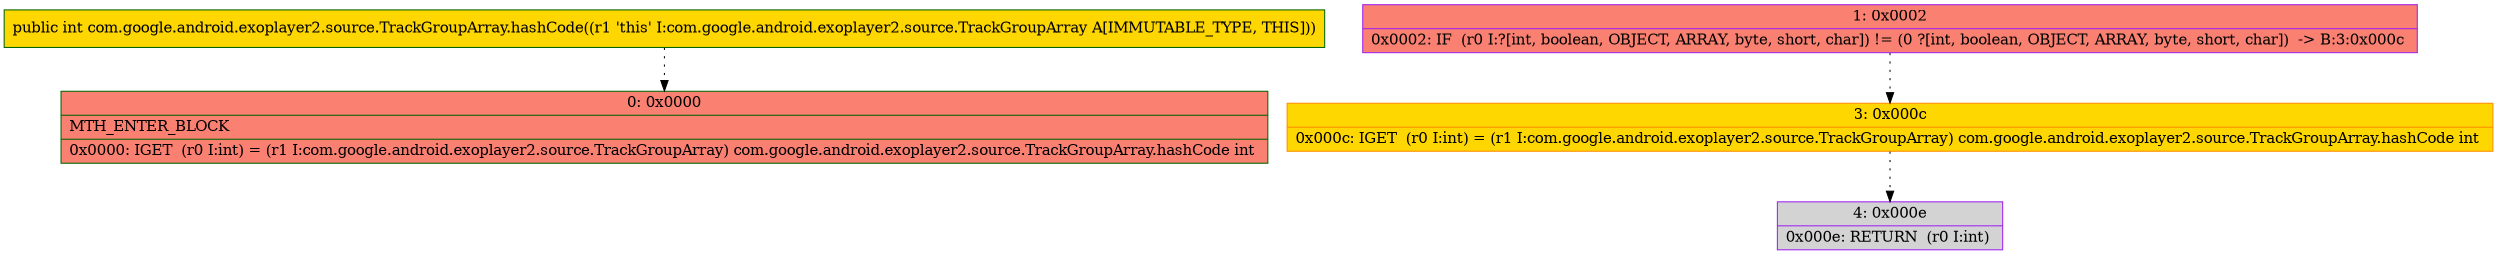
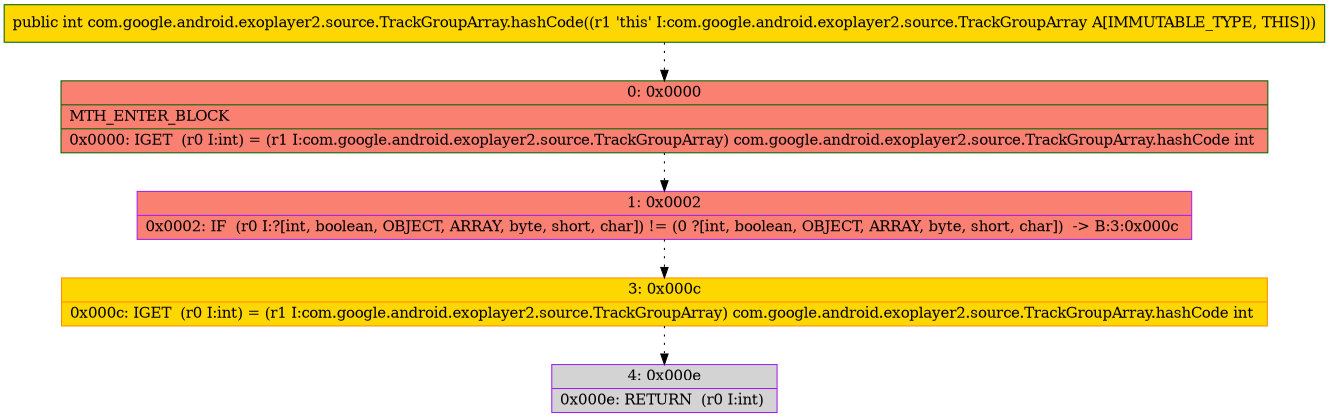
none -> (664, 167)
